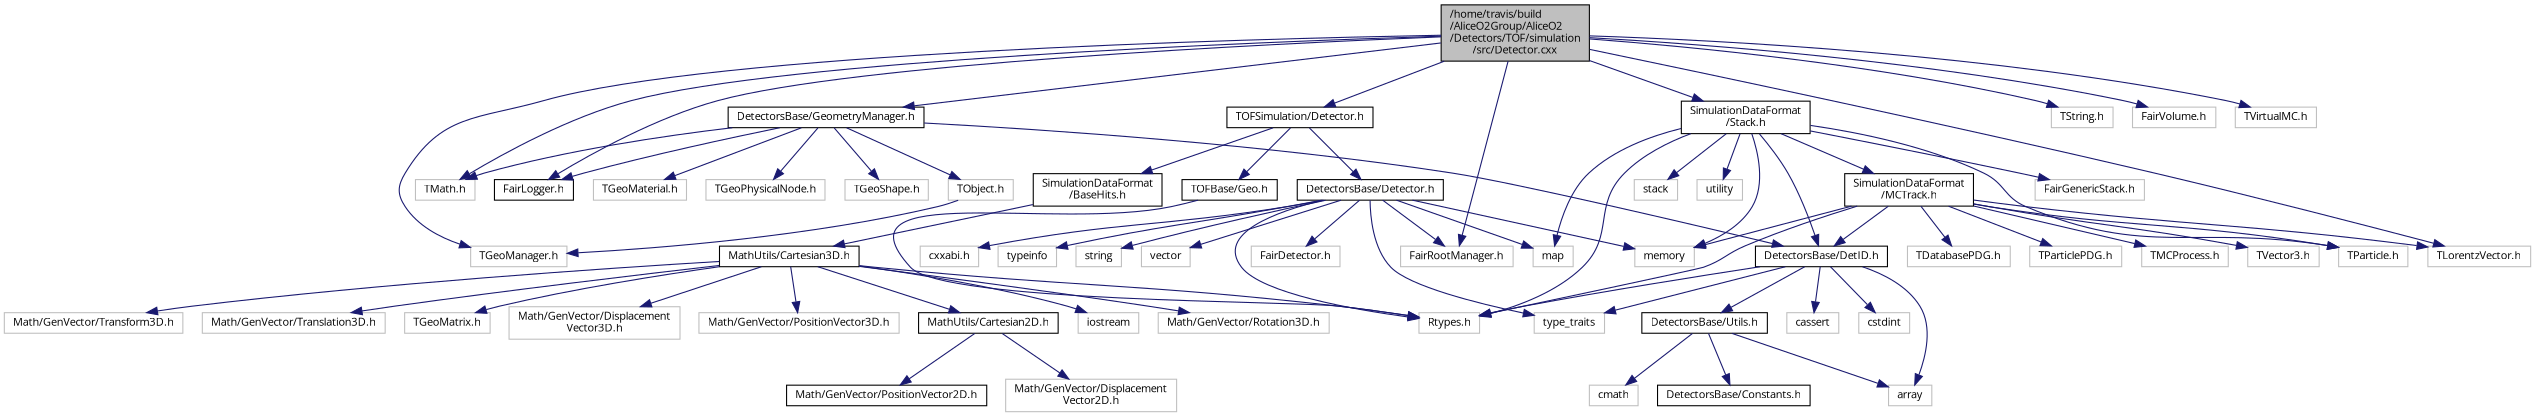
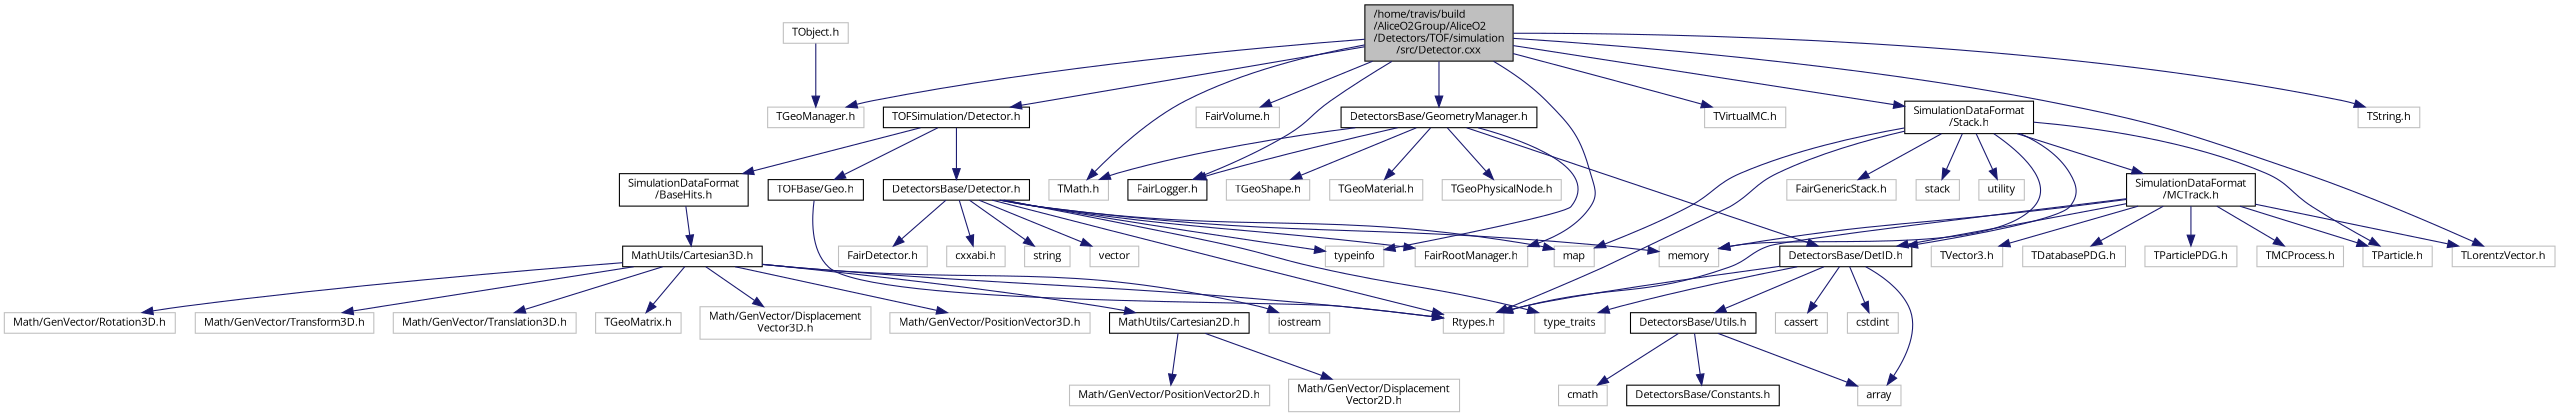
(898, 151) -> (1553, 213)
(887, 395) -> (1170, 395)
